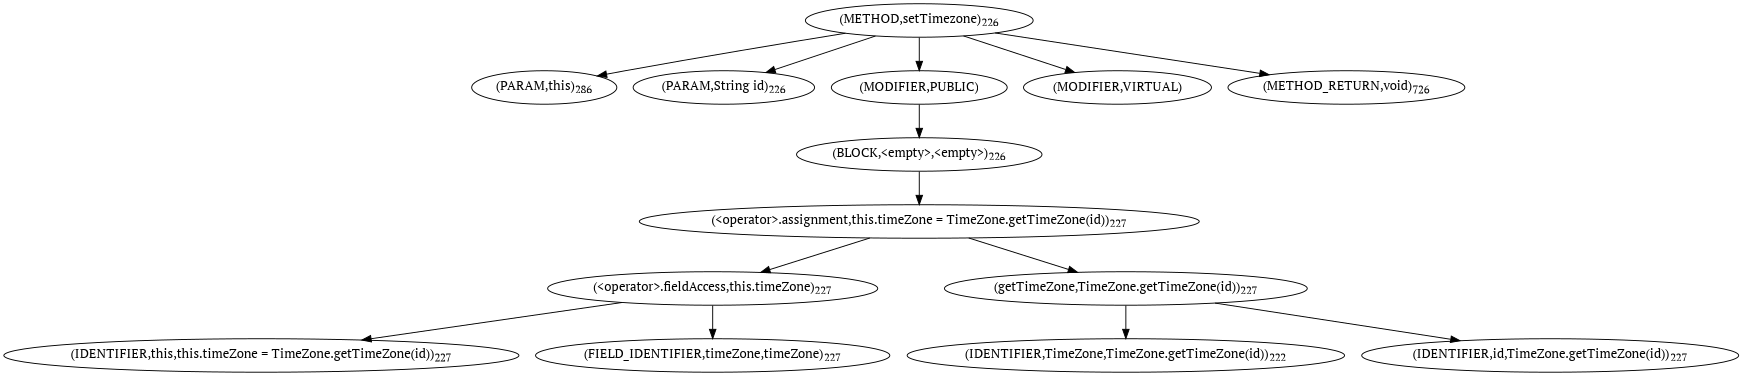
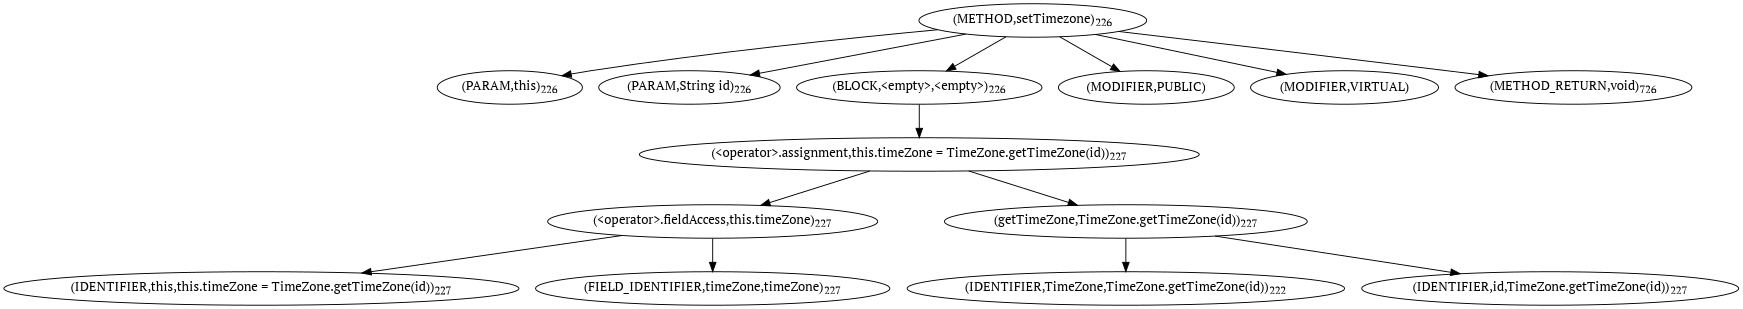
(584, 86) -> (549, 86)
(919, 116) -> (980, 52)
